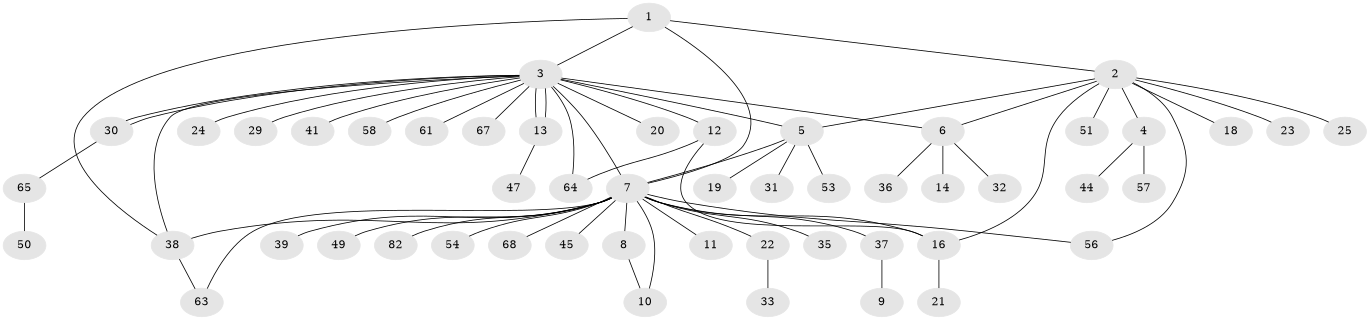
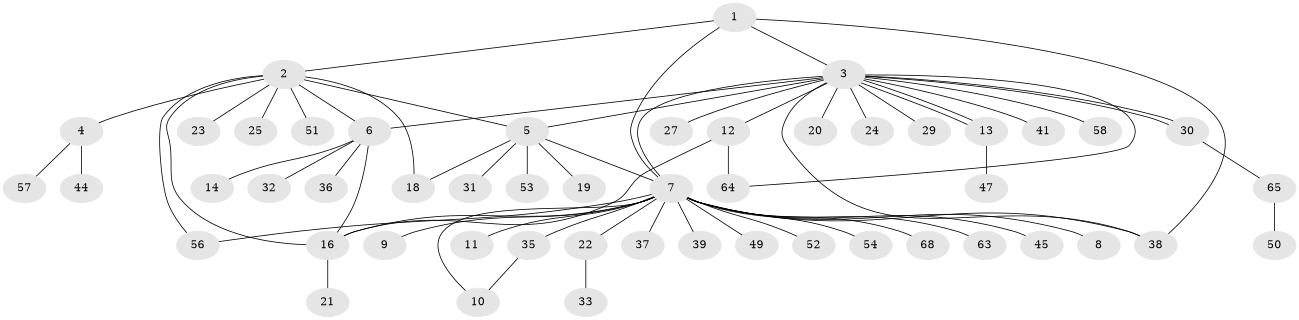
(427, 131) -> none
(484, 131) -> (671, 131)
none -> (470, 160)
none -> (359, 191)
(396, 245) -> (814, 245)
(187, 274) -> none
(634, 274) -> (503, 274)
(882, 274) -> (528, 217)
